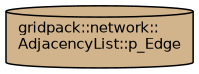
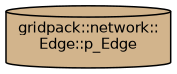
(100, 37) -> (88, 37)
